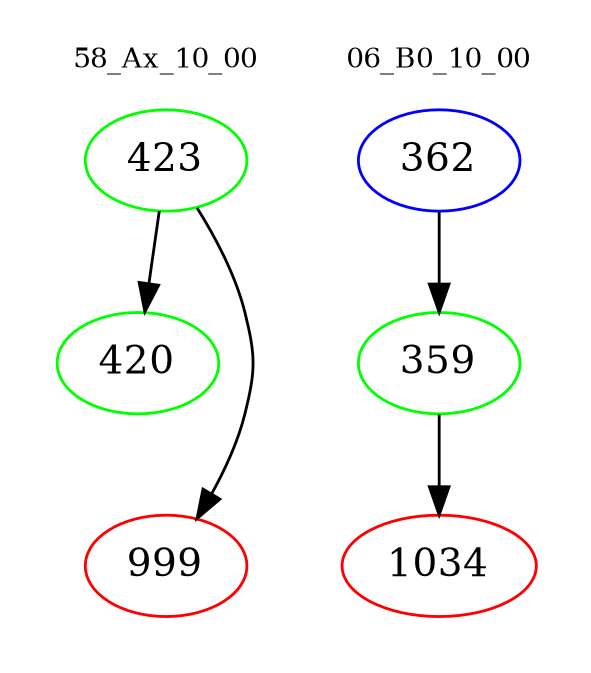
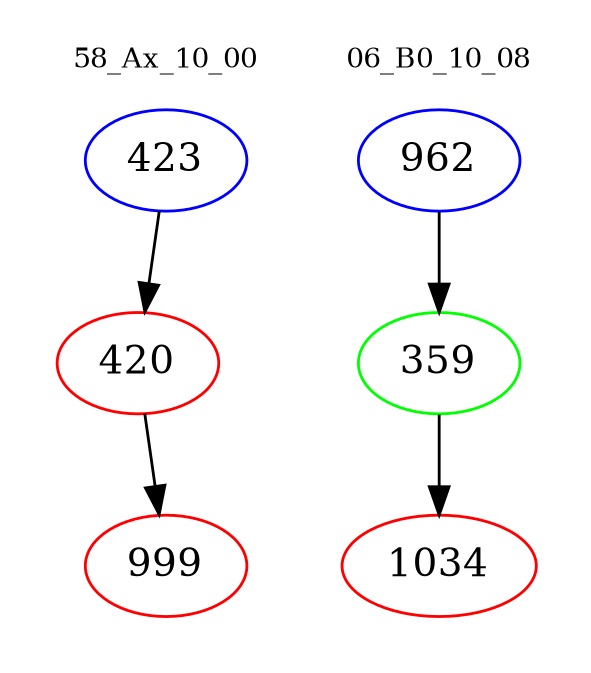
(439, 61) -> (439, 61)
(166, 160) -> (166, 160)
(439, 160) -> (439, 160)
(252, 349) -> (150, 450)
(138, 363) -> (138, 363)
